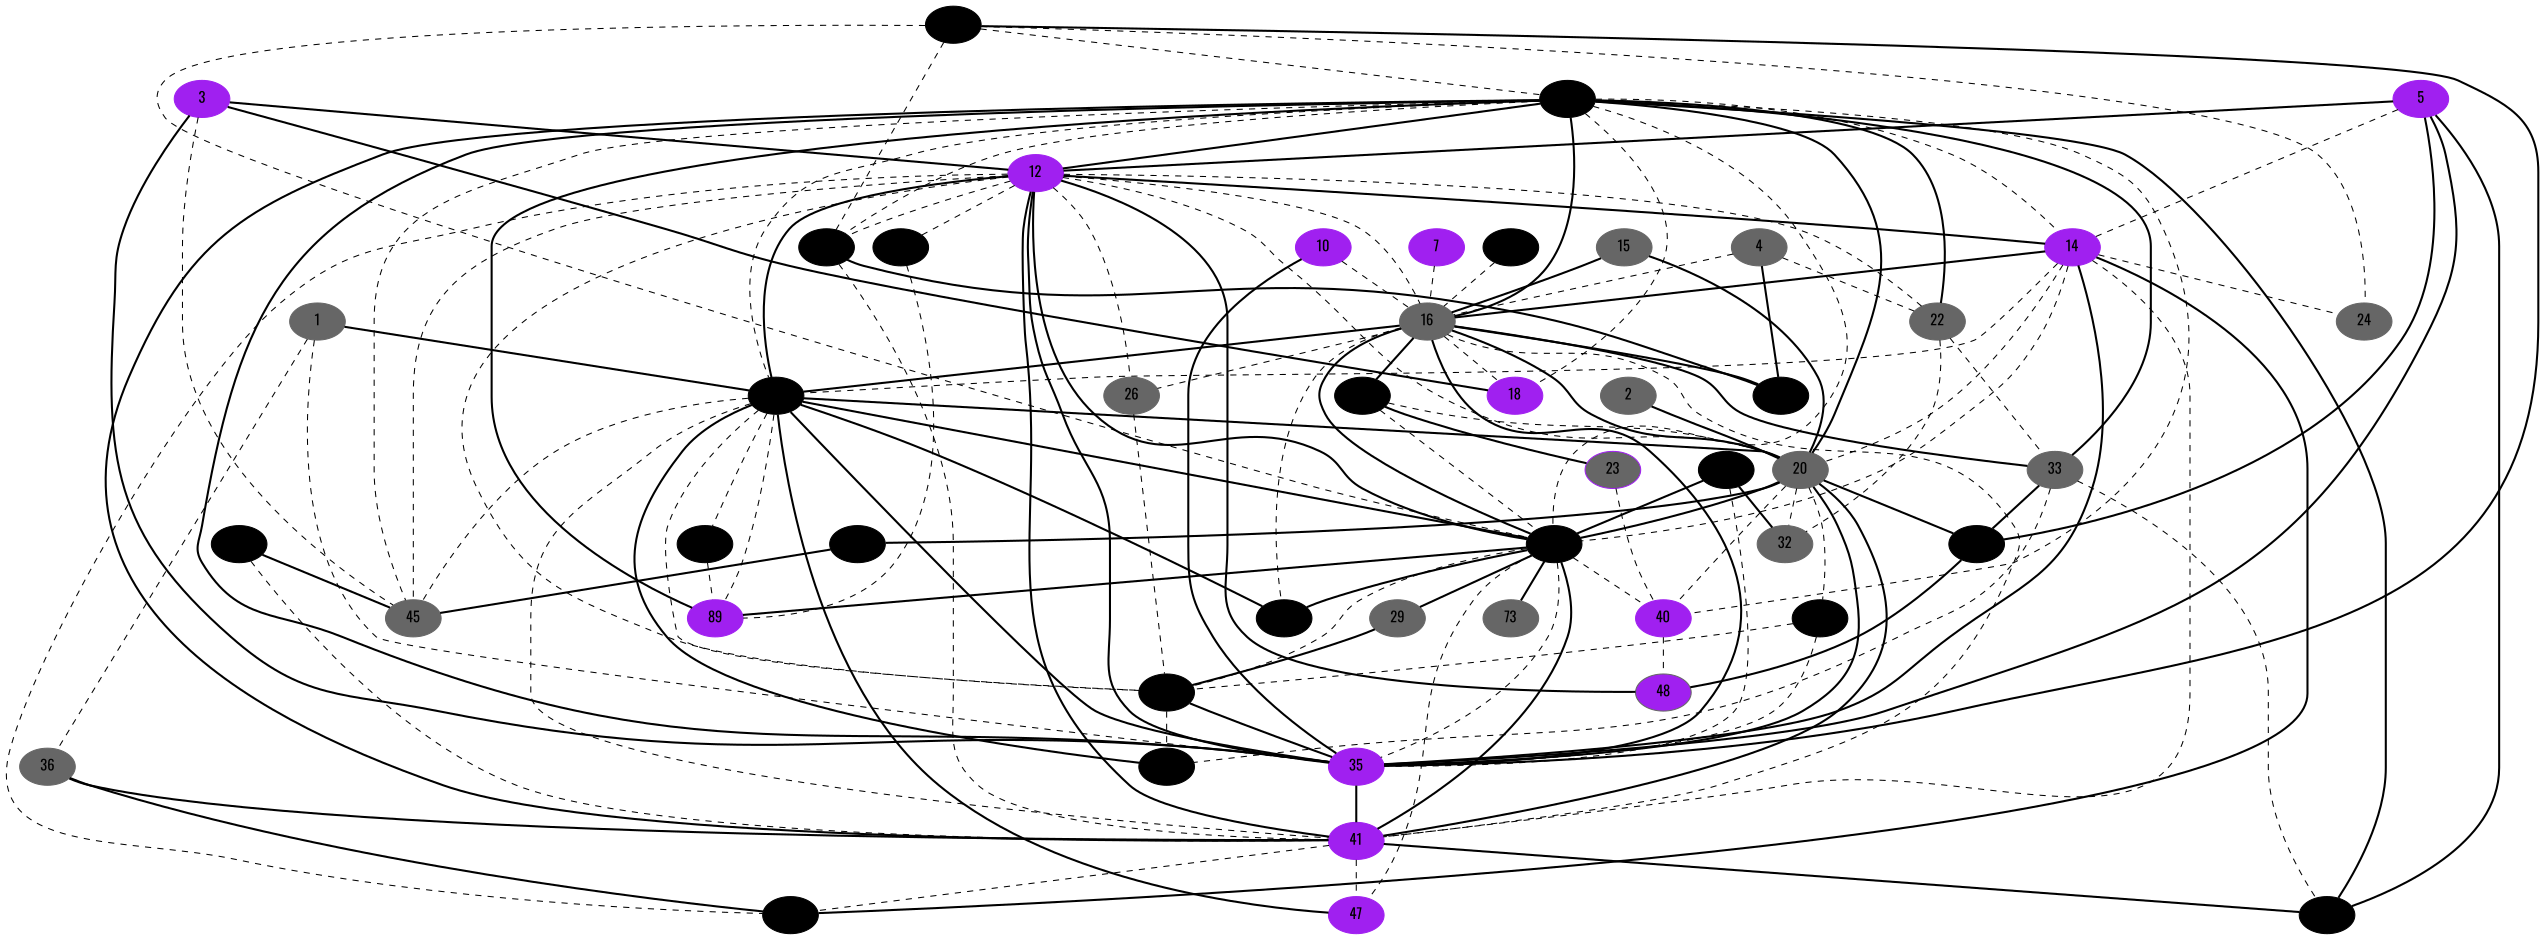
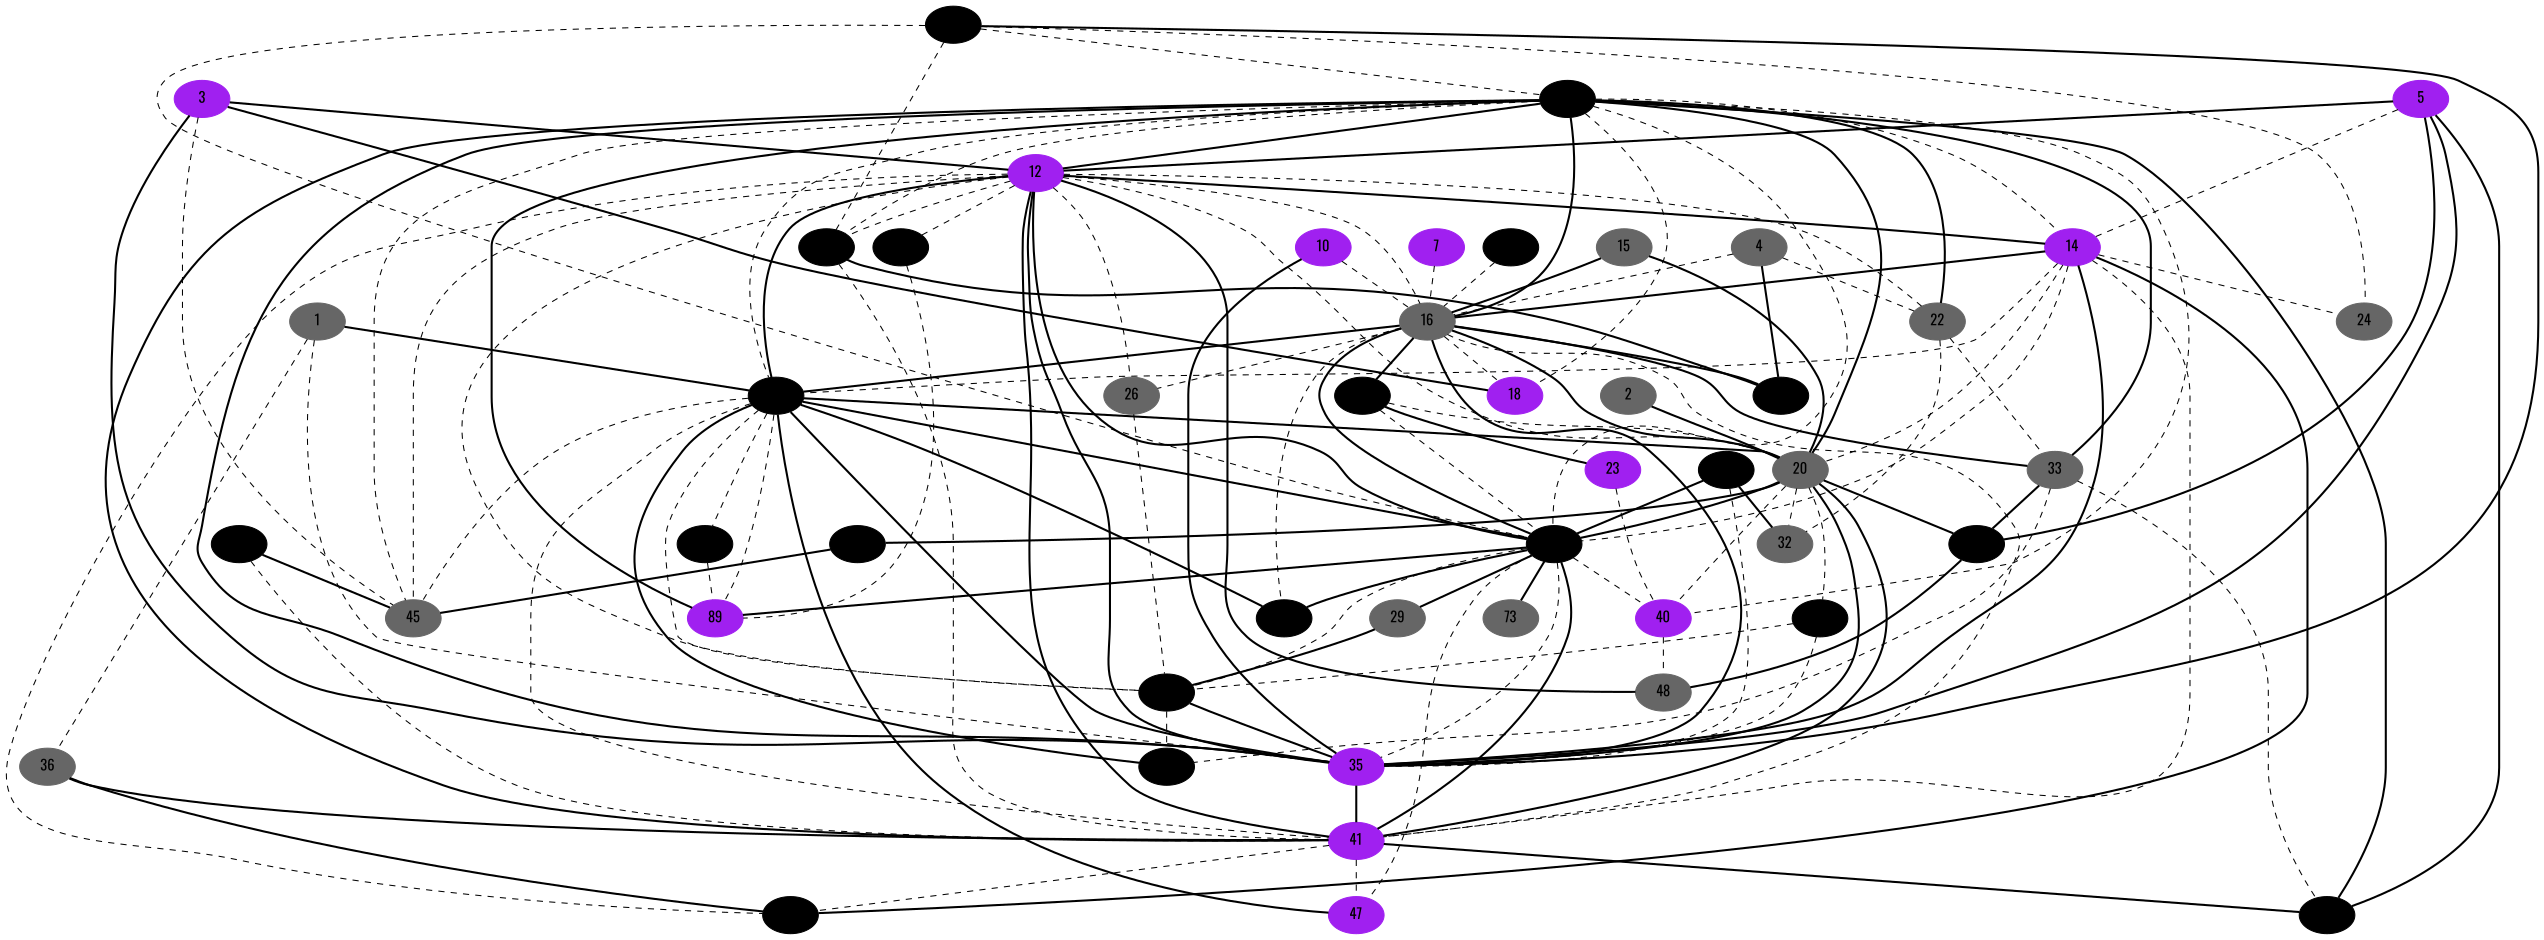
(1613, 470) -> (1613, 470)
(1663, 693) -> (1663, 693)
